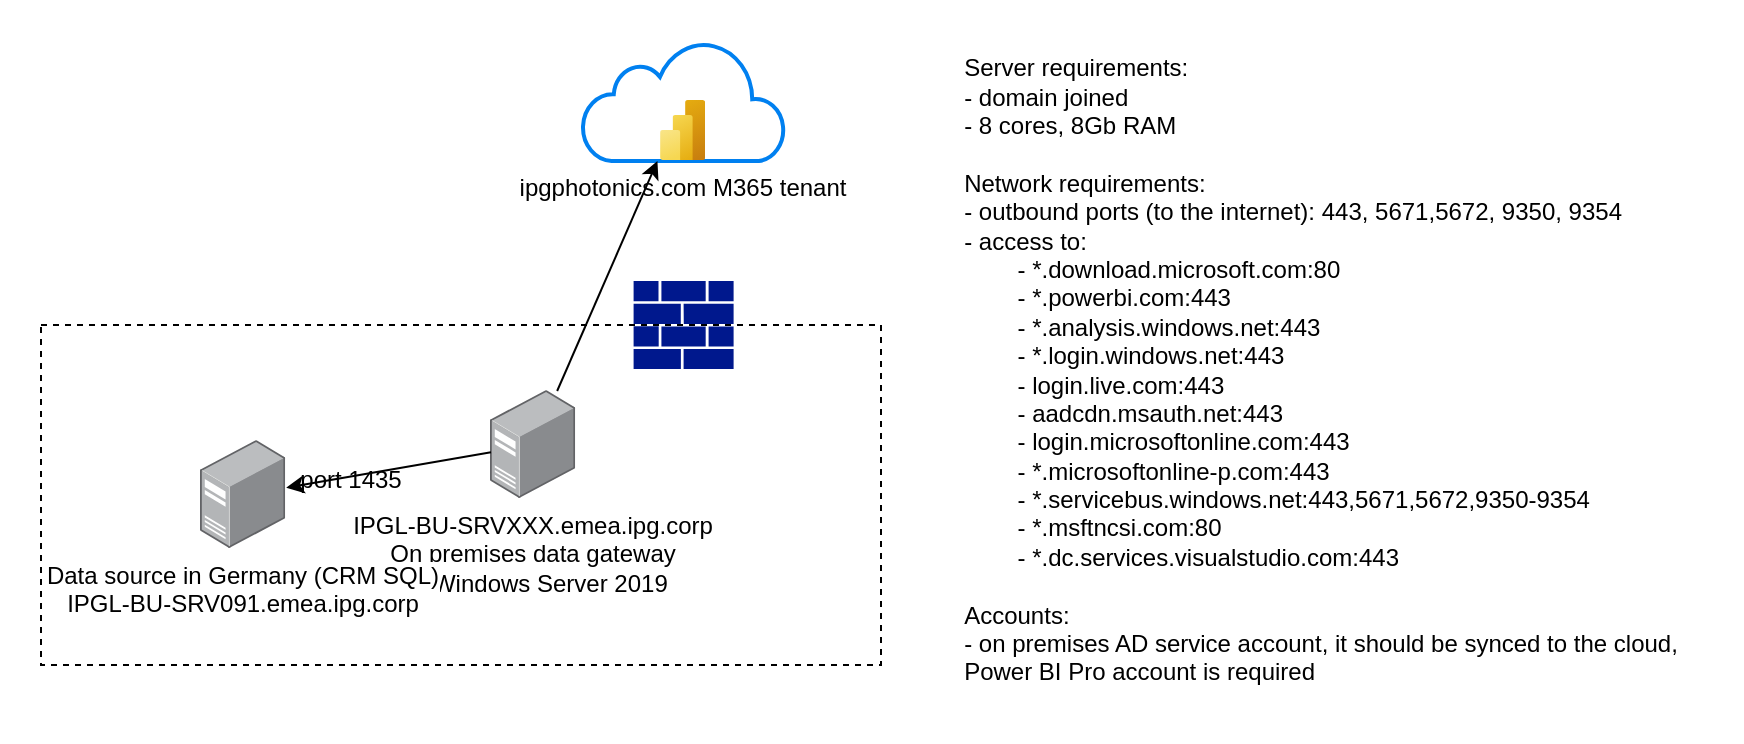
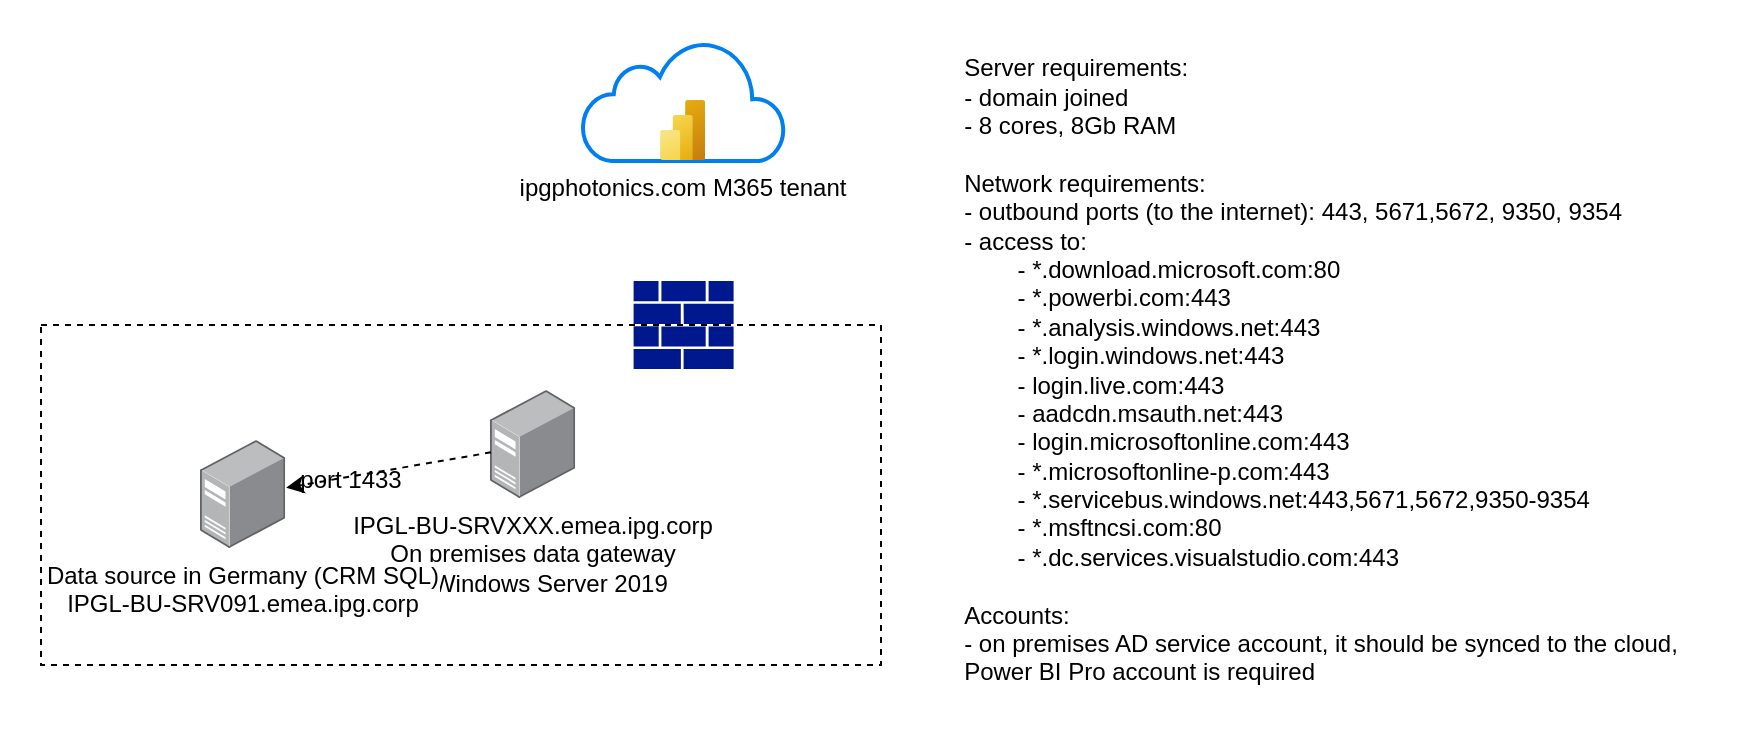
(605, 282) -> none
(394, 469) -> (394, 469)
(352, 481) -> (352, 481)
